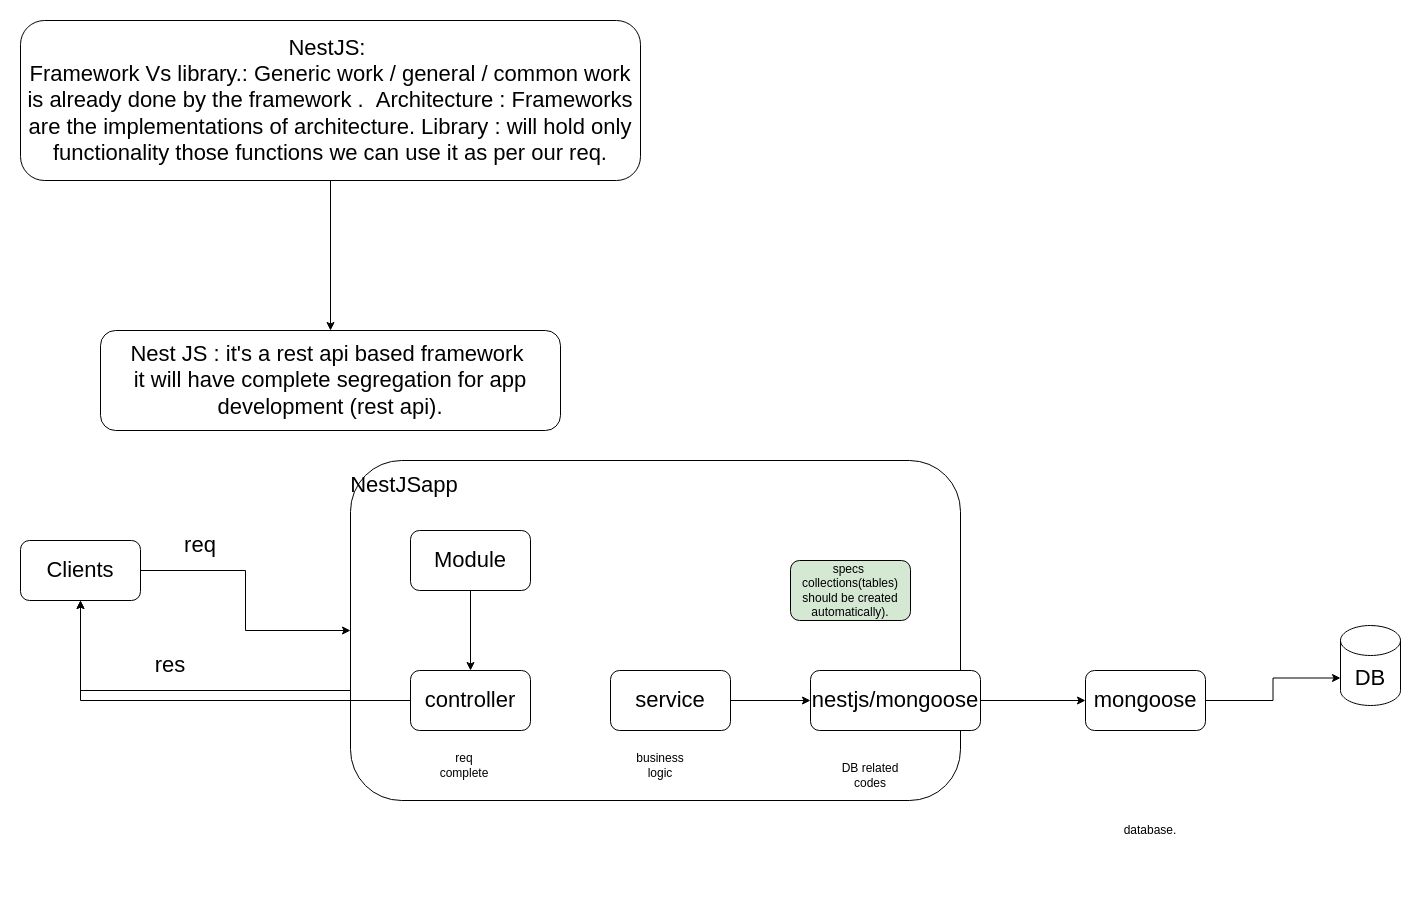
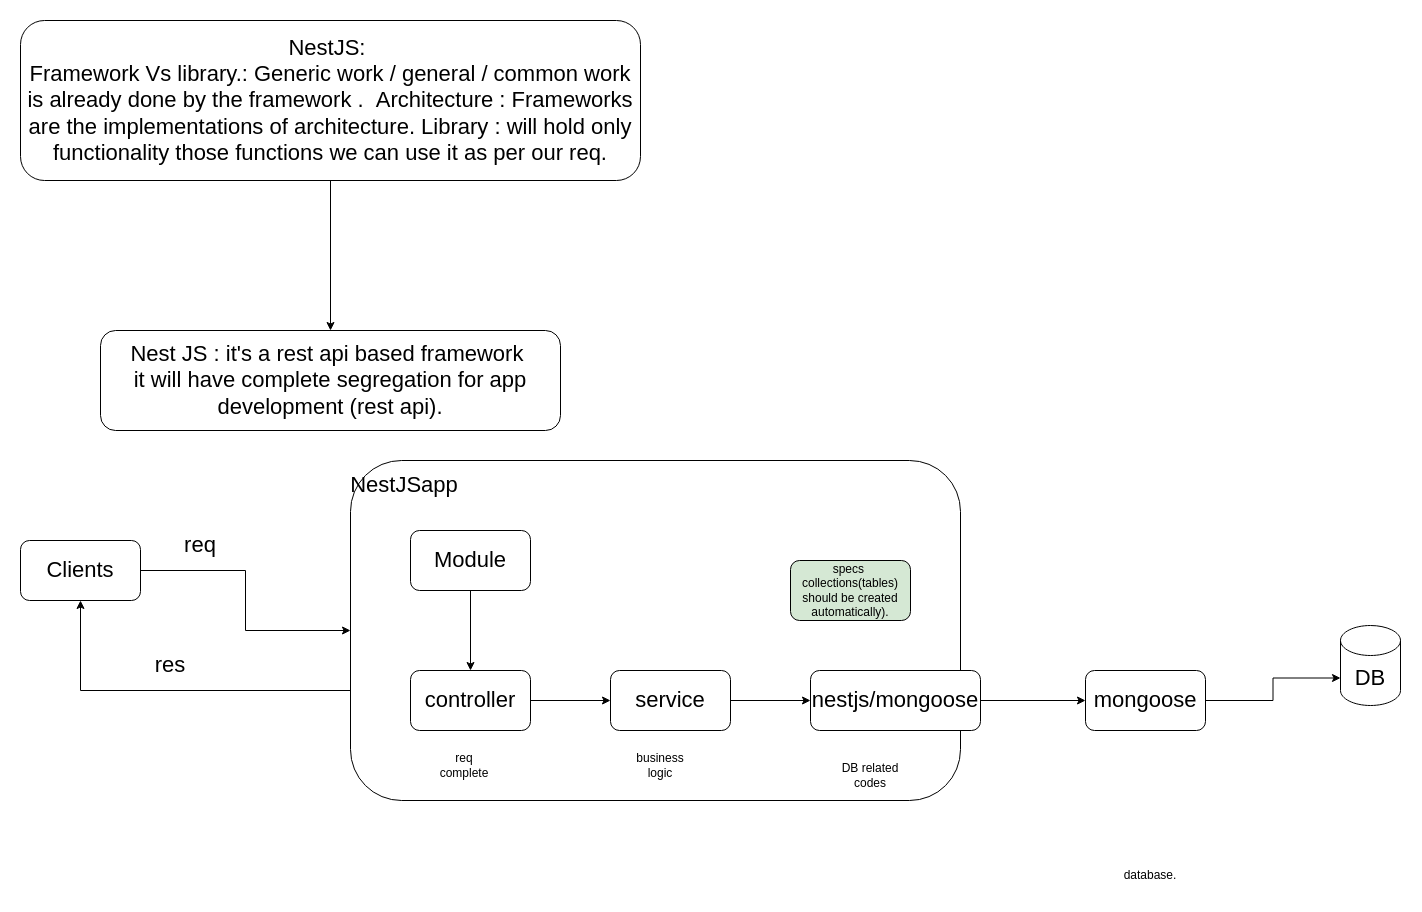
(242, 701) -> (567, 701)
(1151, 831) -> (1151, 876)
